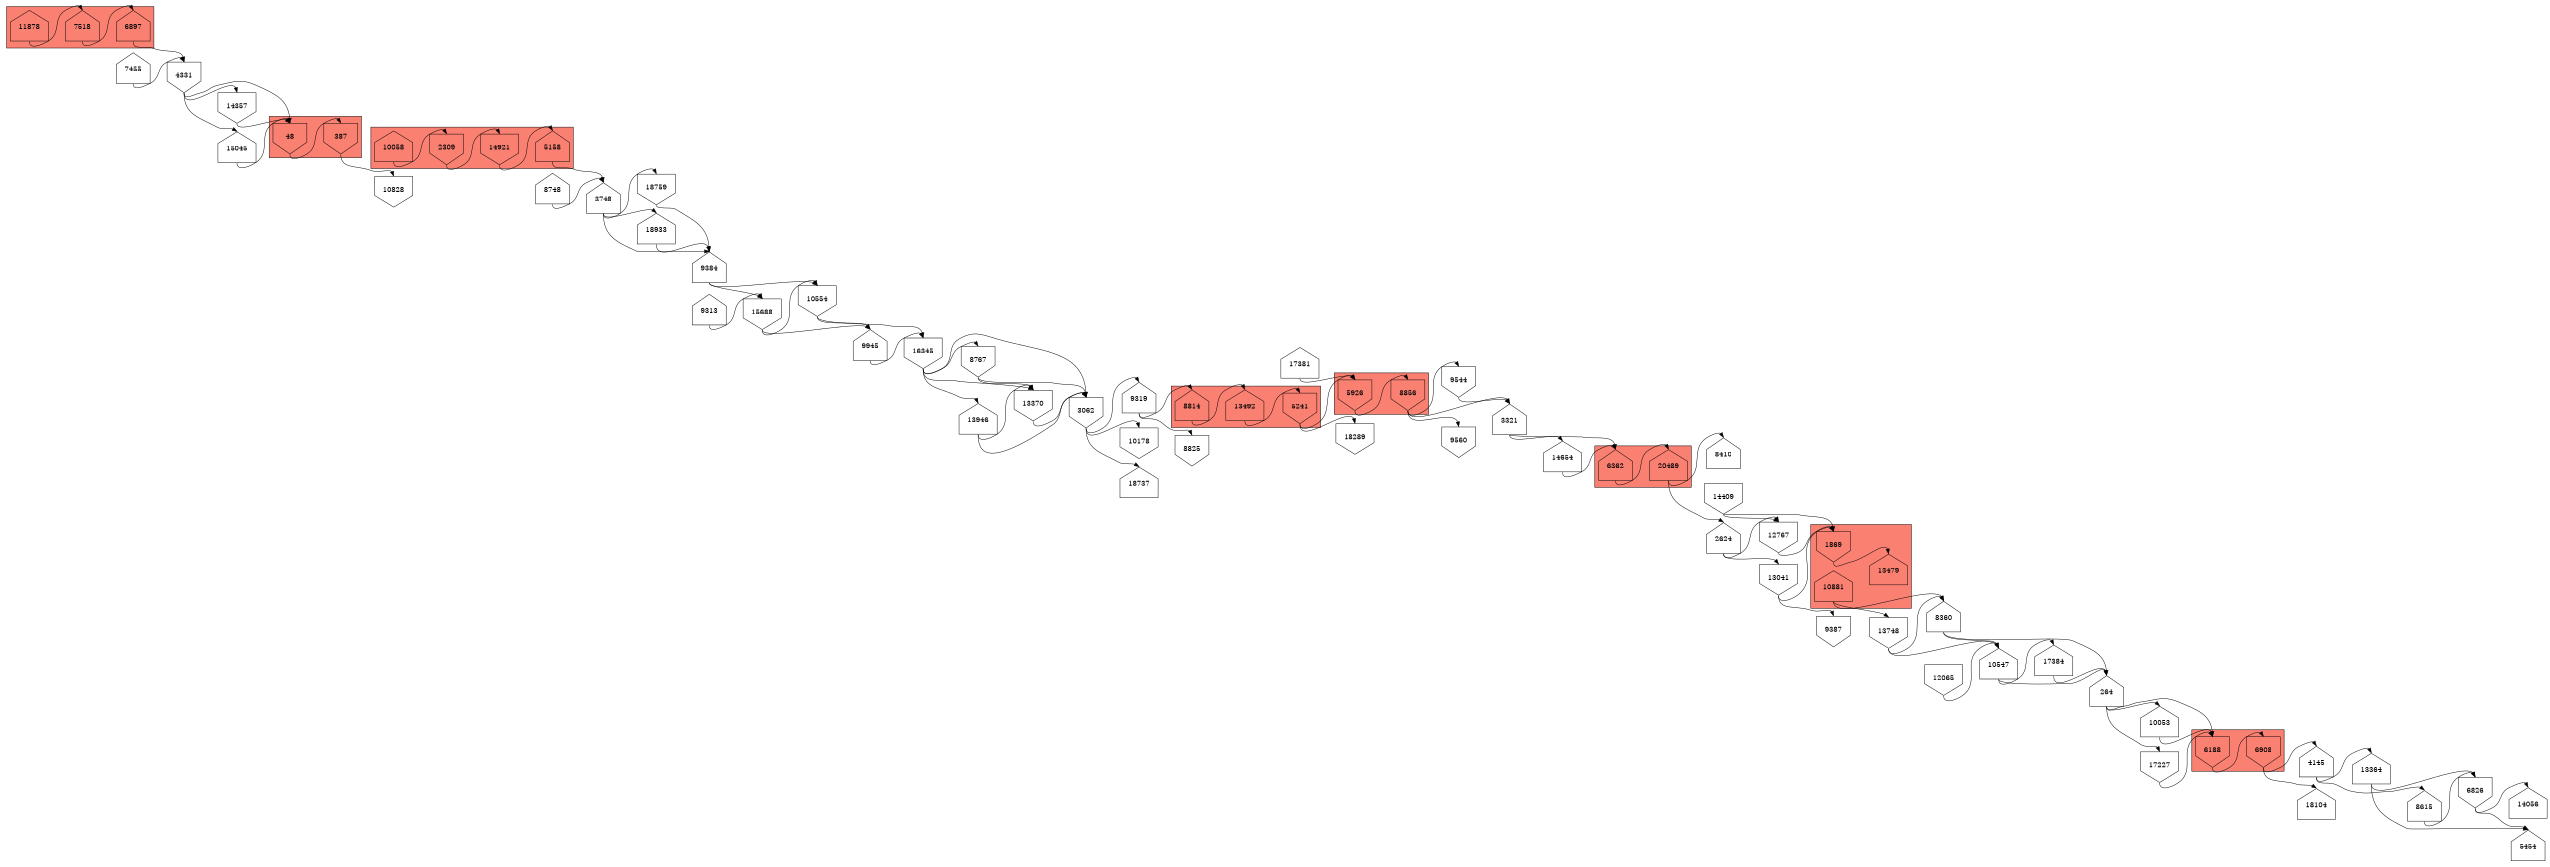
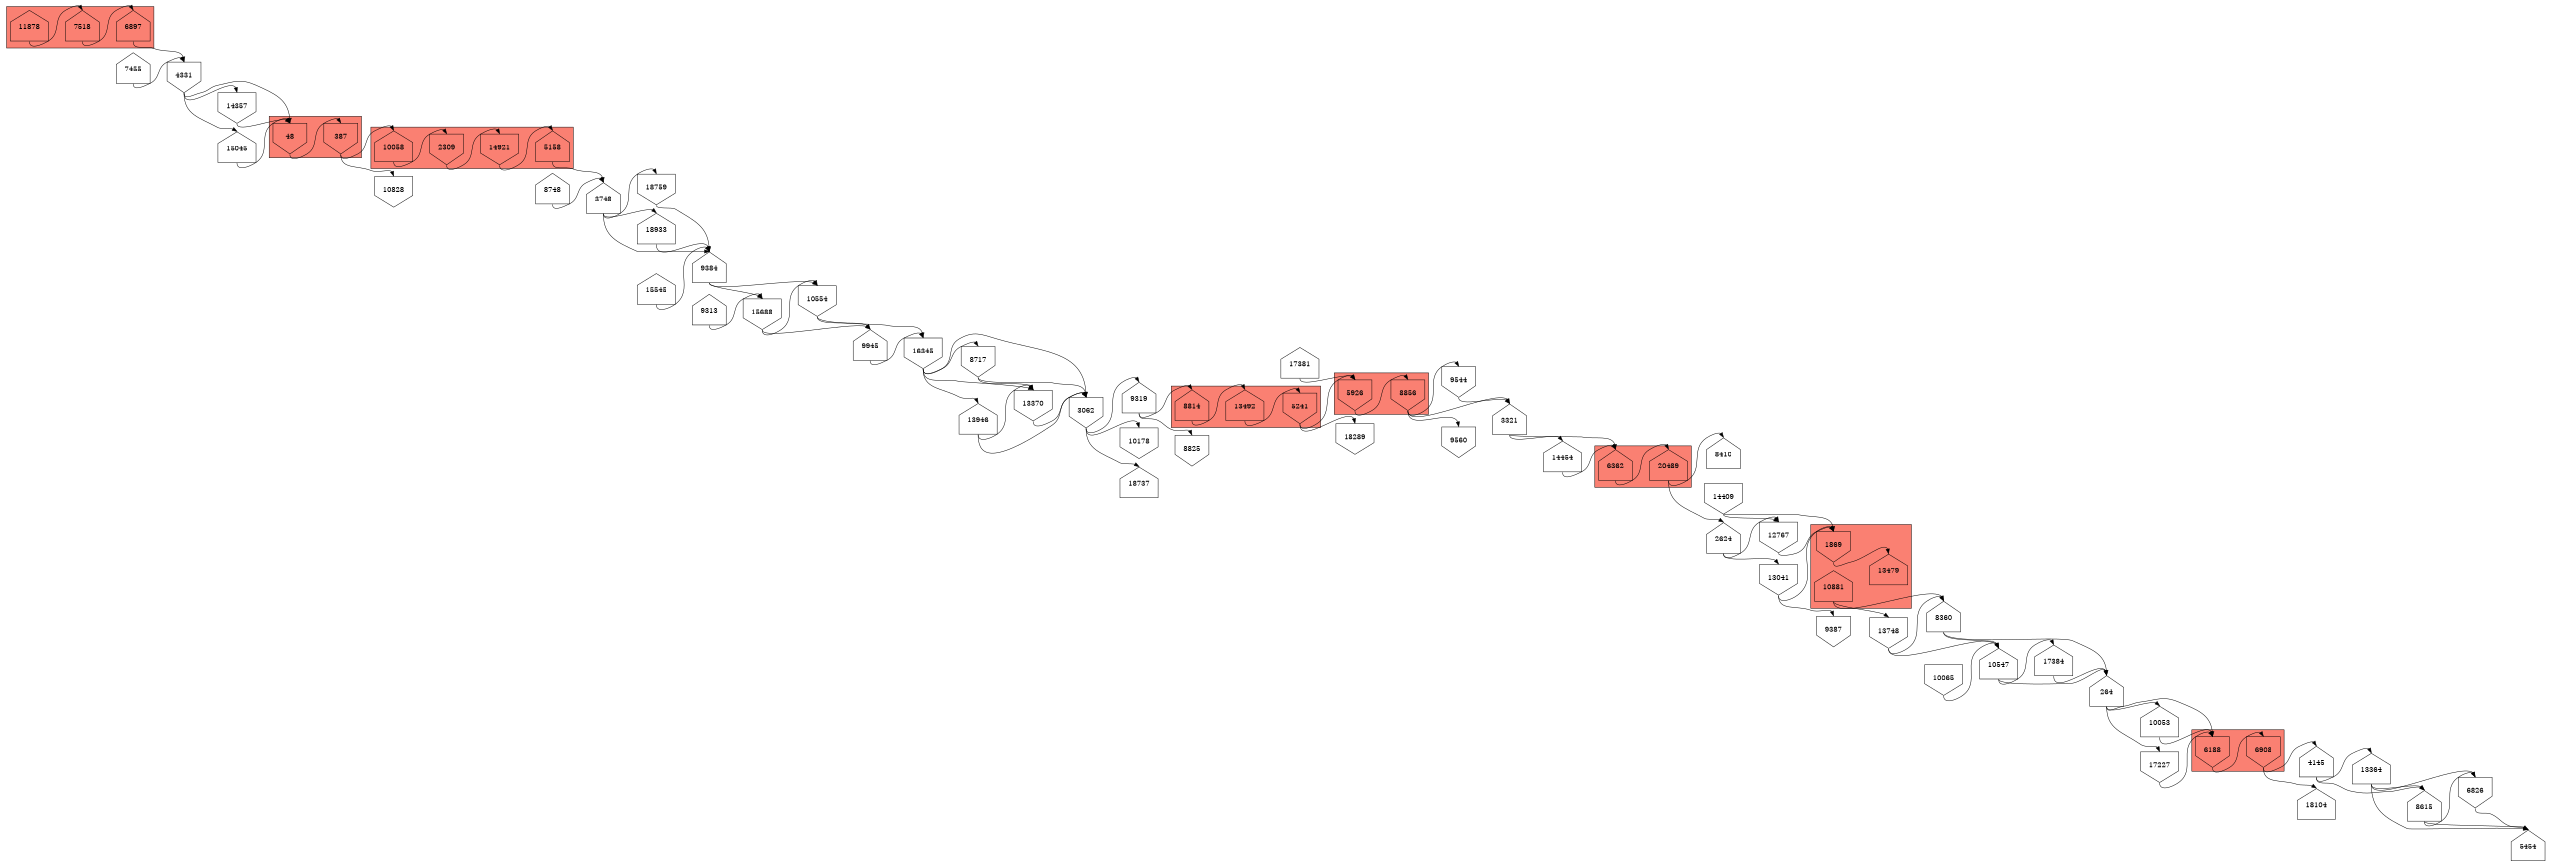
none -> (366, 144)
none -> (656, 291)
(978, 360) -> (978, 360)
(1563, 458) -> (1563, 458)
(1944, 678) -> (1944, 678)
none -> (2395, 788)
(2528, 805) -> none
none -> (2471, 825)
